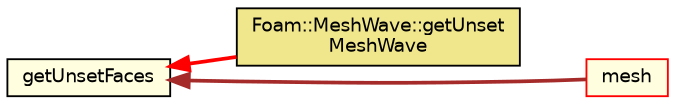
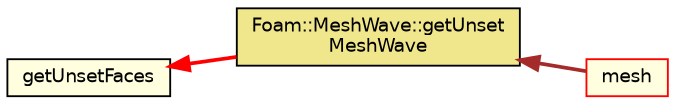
(388, 83) -> (562, 67)
